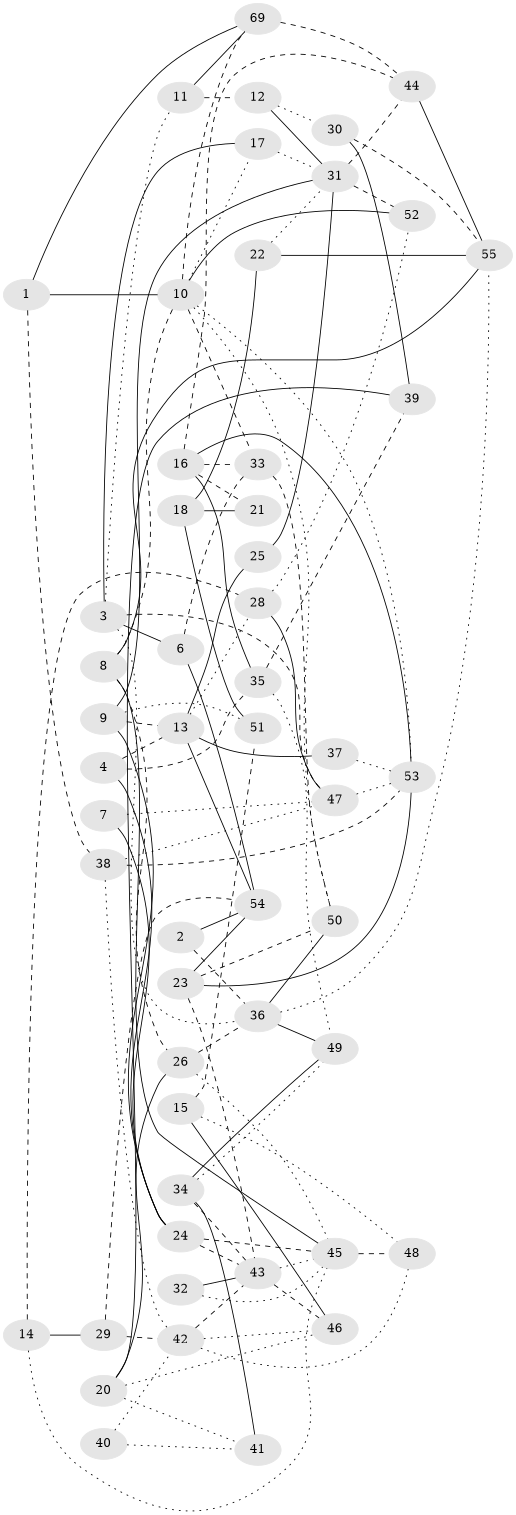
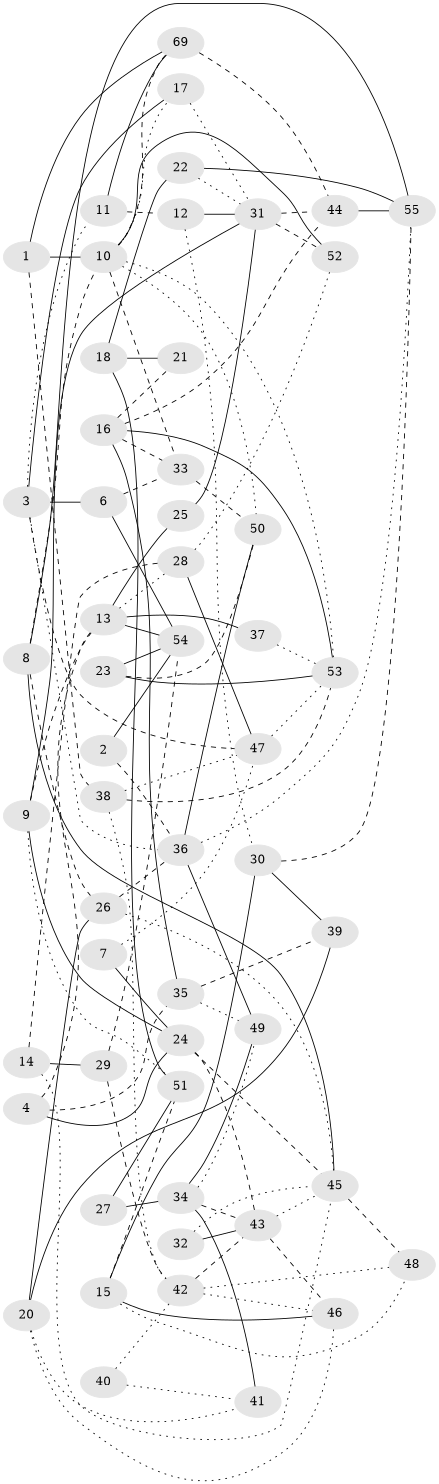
none -> (208, 1098)
(226, 1120) -> none
none -> (104, 1210)
